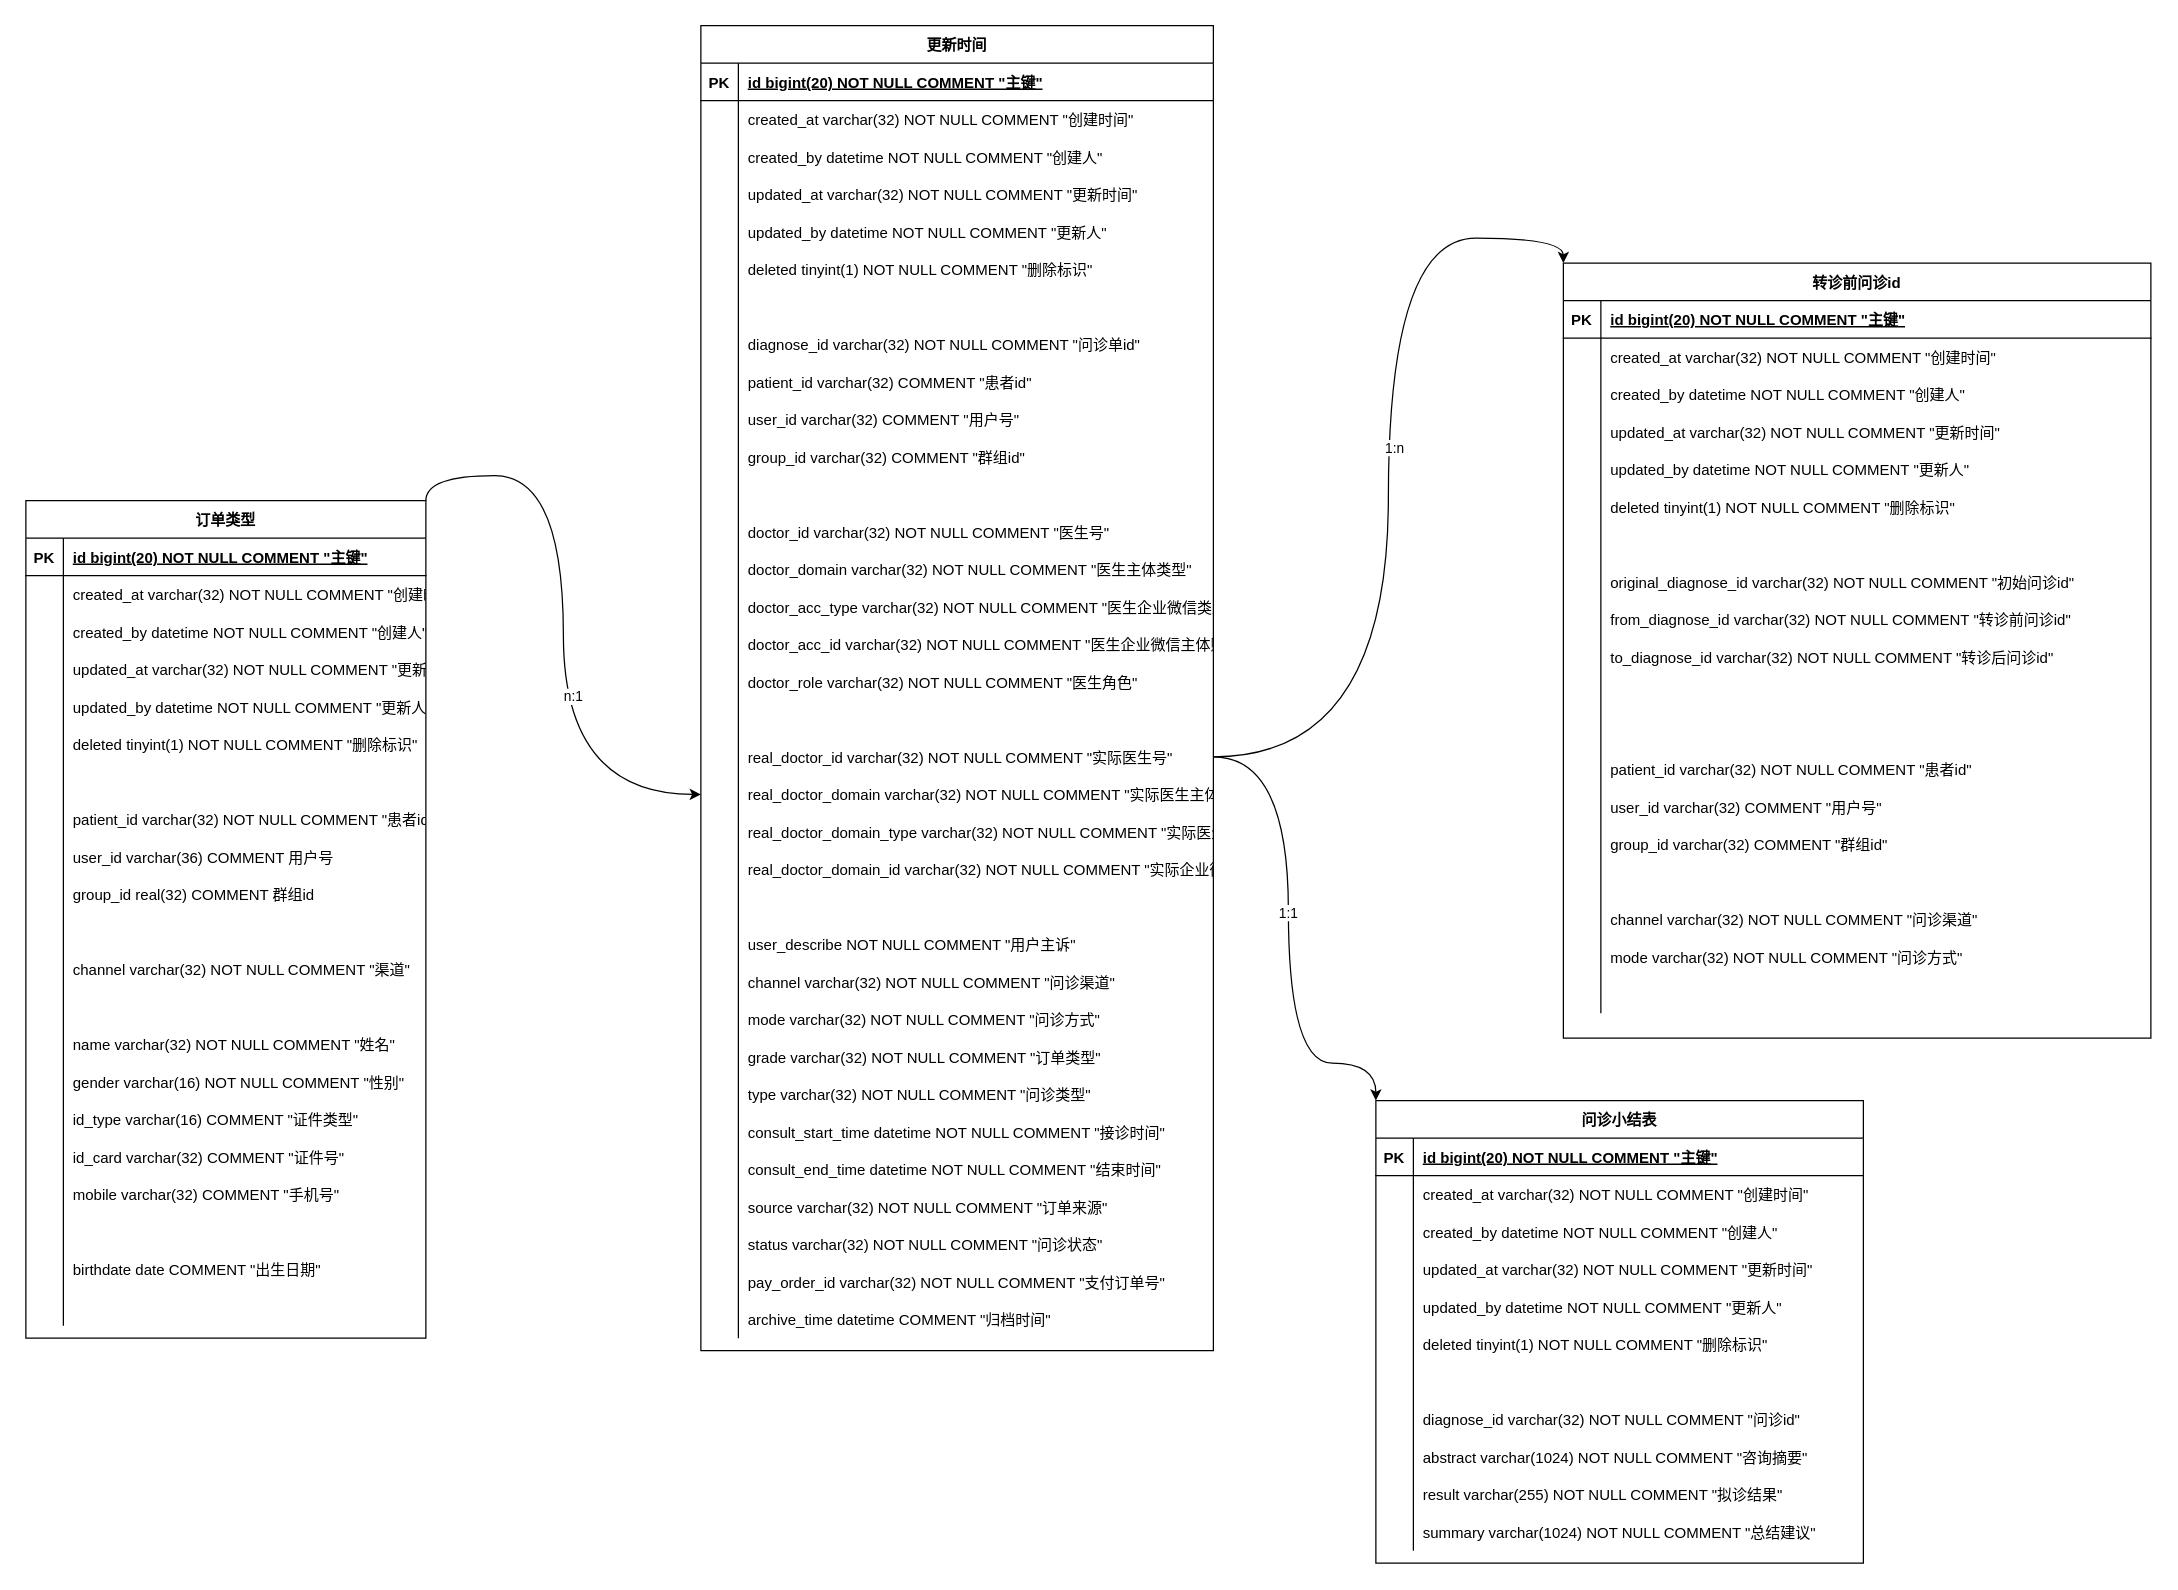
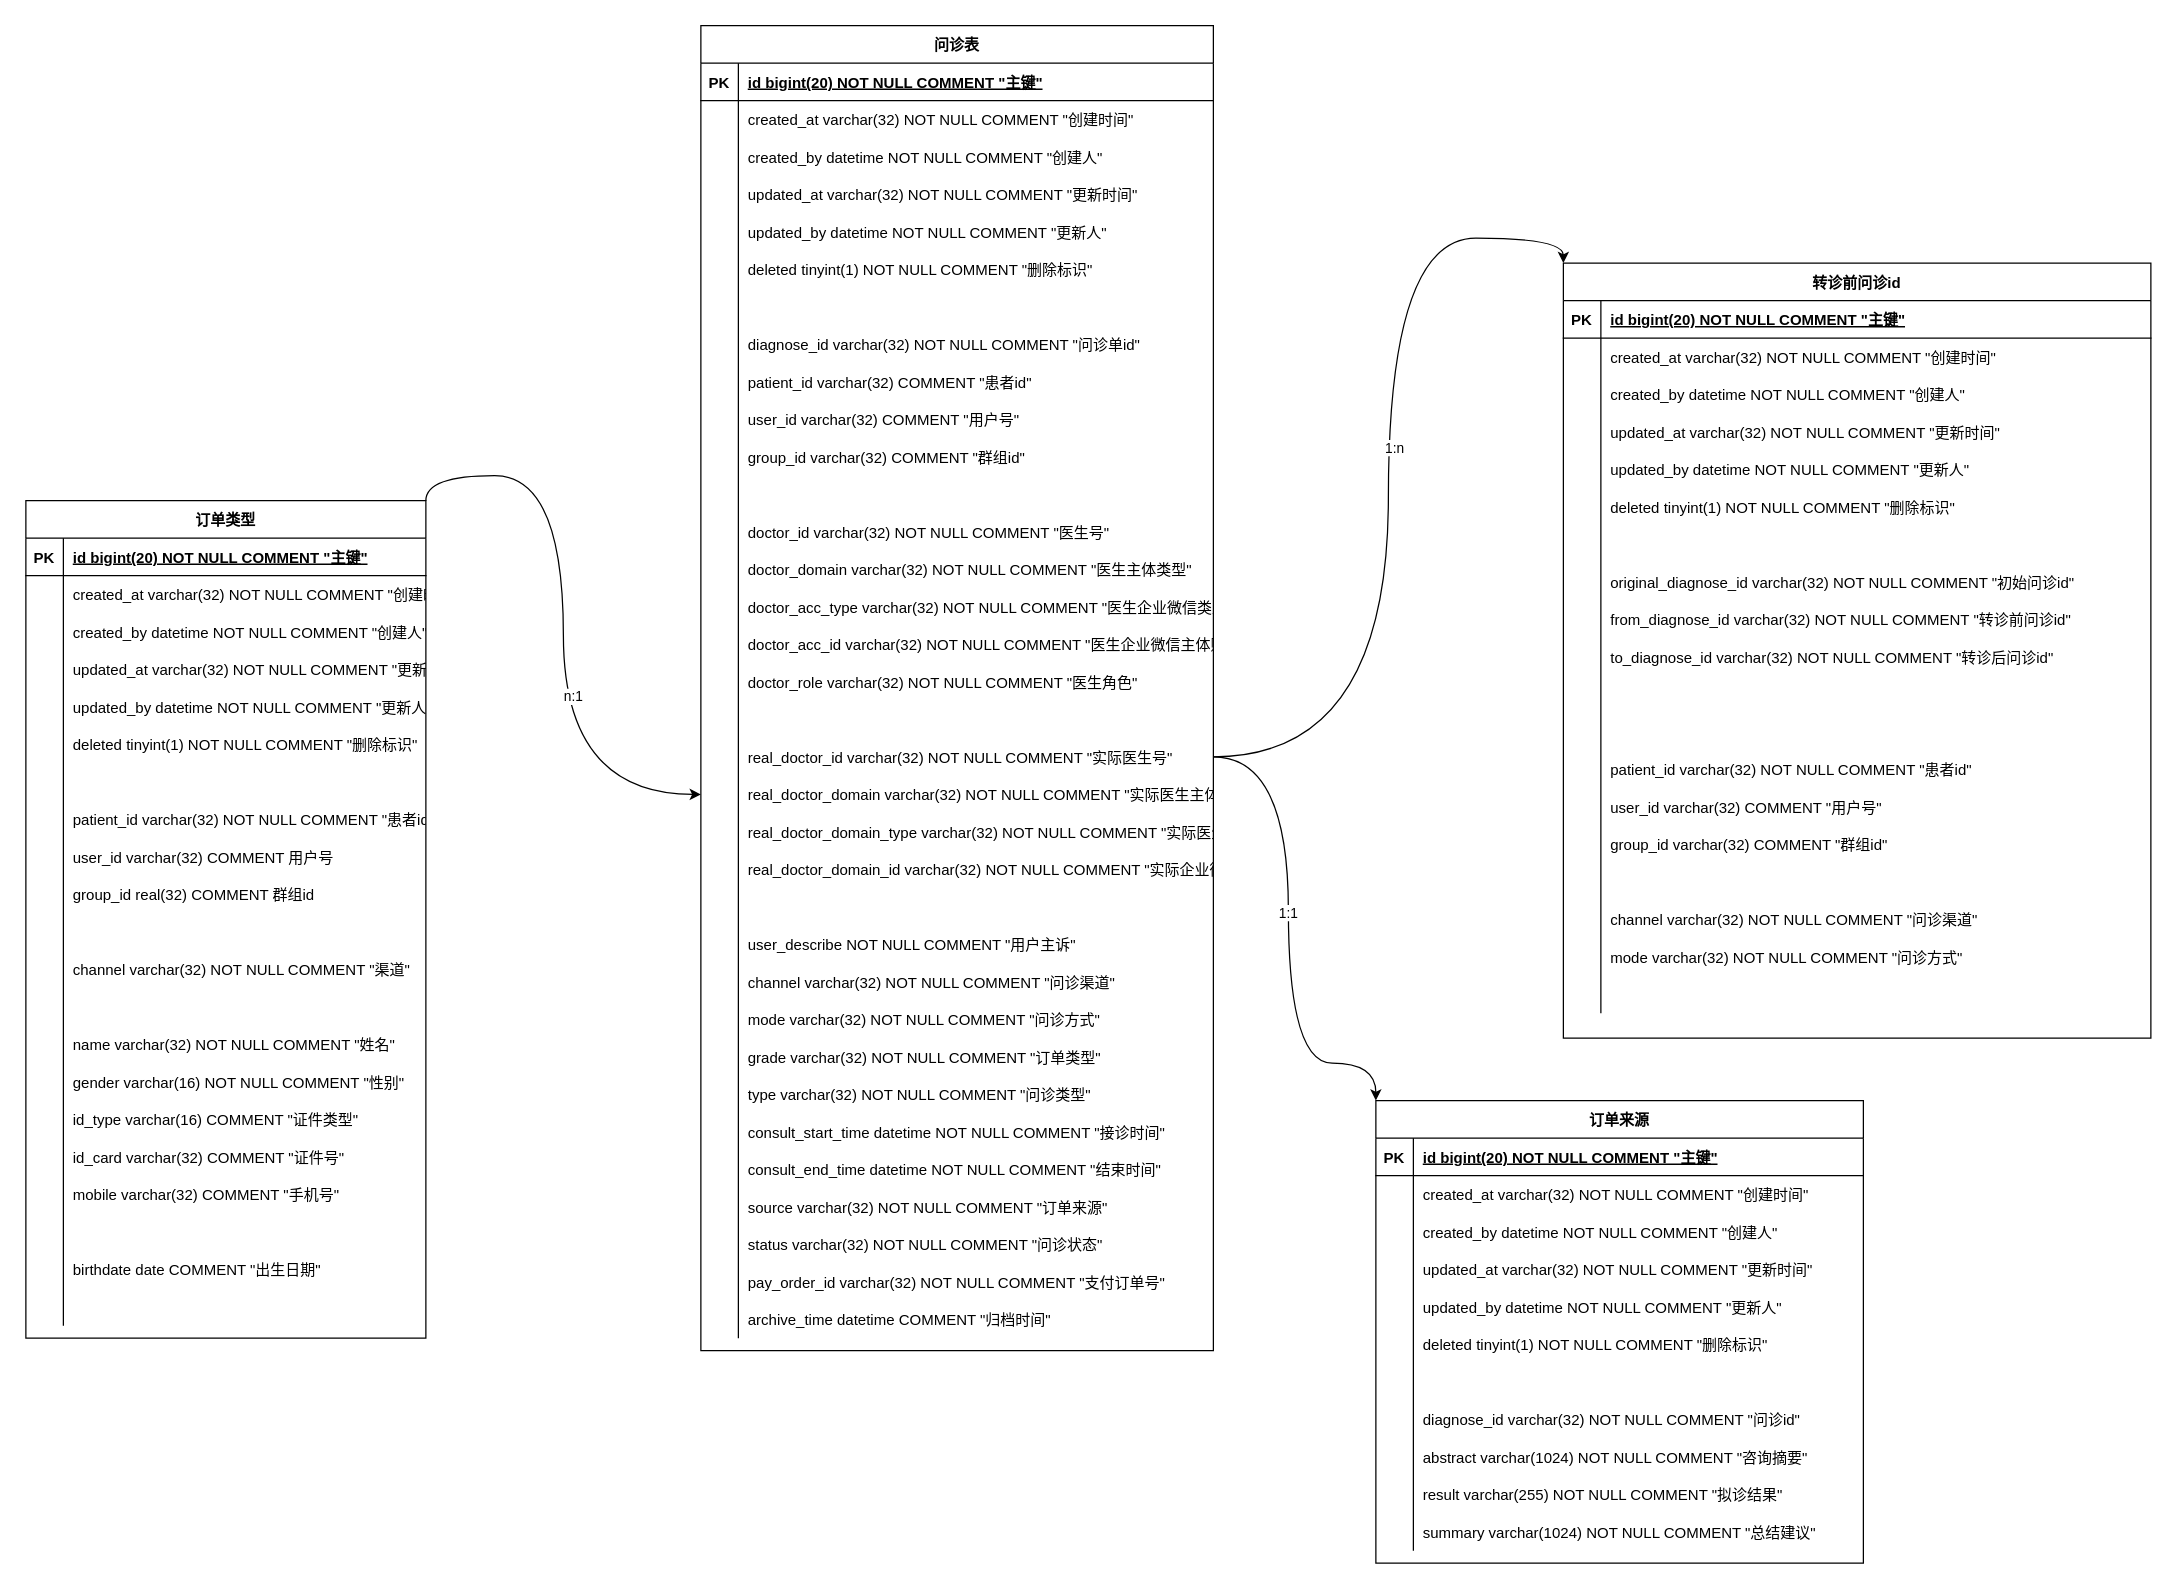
(956, 45) -> (956, 45)
(205, 858) -> (205, 858)
(1619, 1120) -> (1619, 1120)
